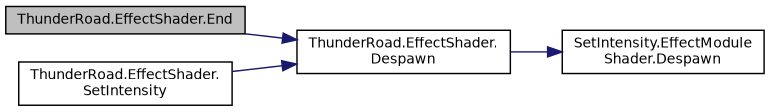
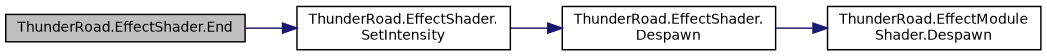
(264, 36) -> (264, 28)
(663, 52) -> (934, 28)
